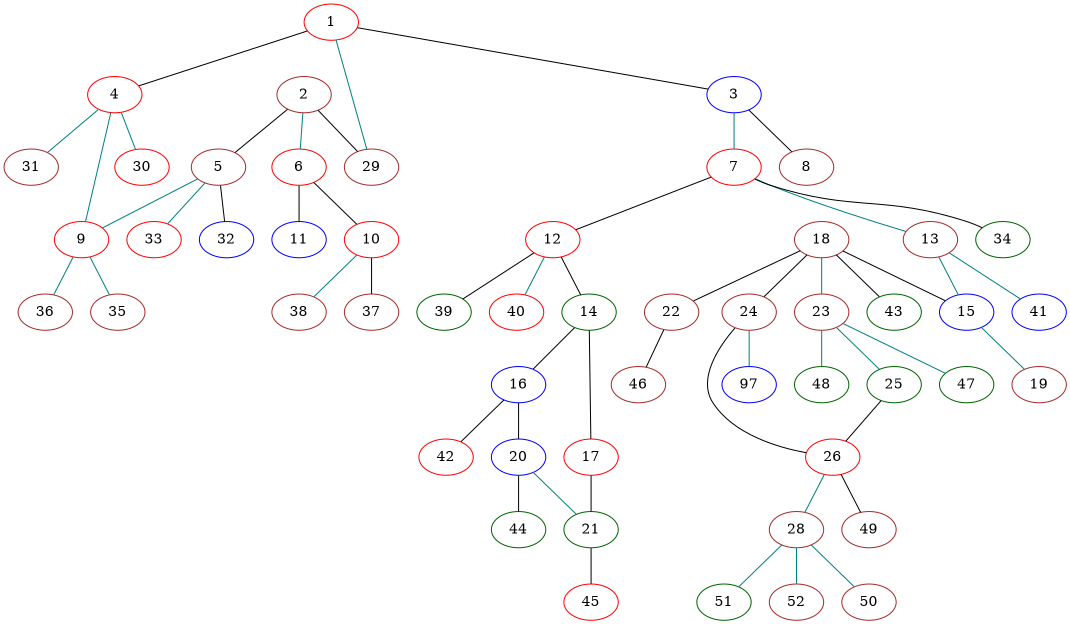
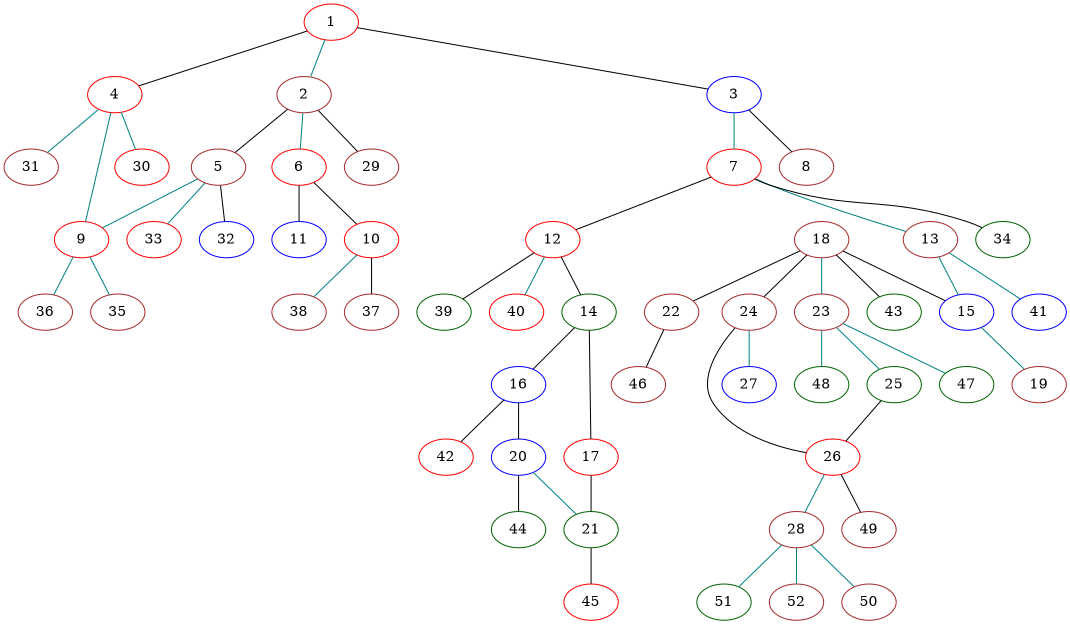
(351, 95) -> (318, 58)
(749, 385) -> (749, 385)
